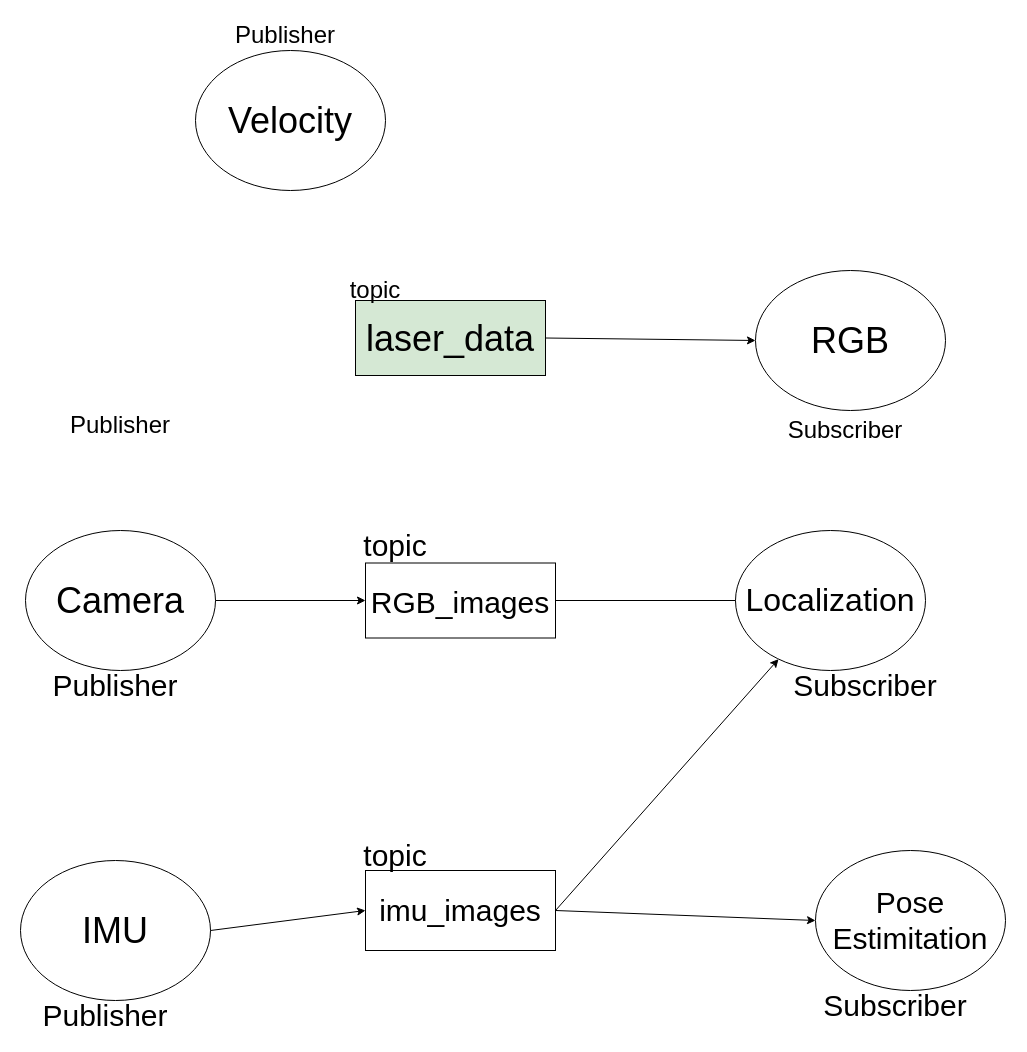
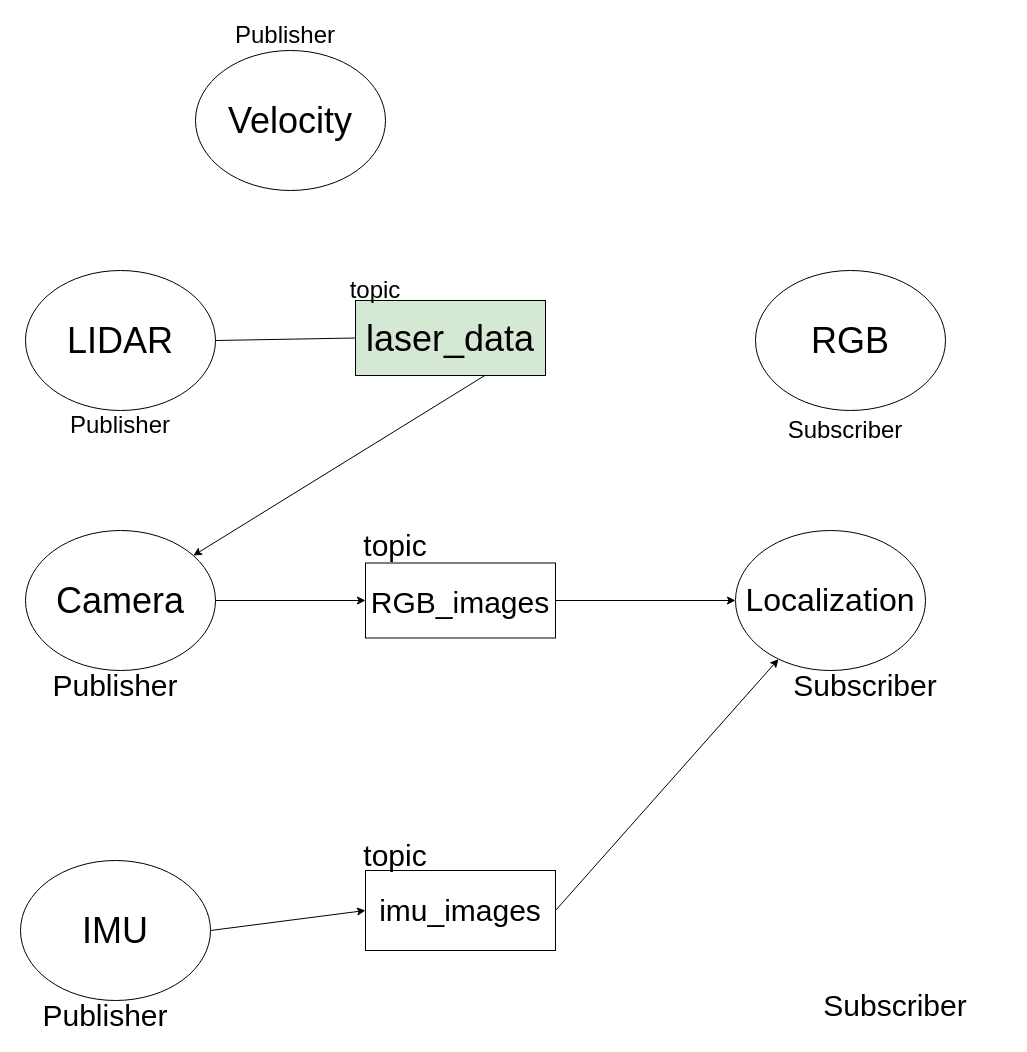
none -> (286, 339)
(647, 339) -> (342, 464)
none -> (121, 341)
(730, 601) -> (727, 601)
(683, 915) -> none
(911, 921) -> none
